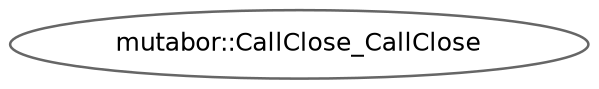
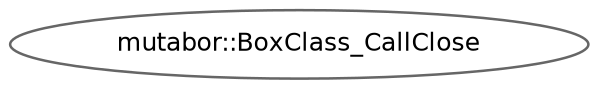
(299, 44) -> (299, 44)
